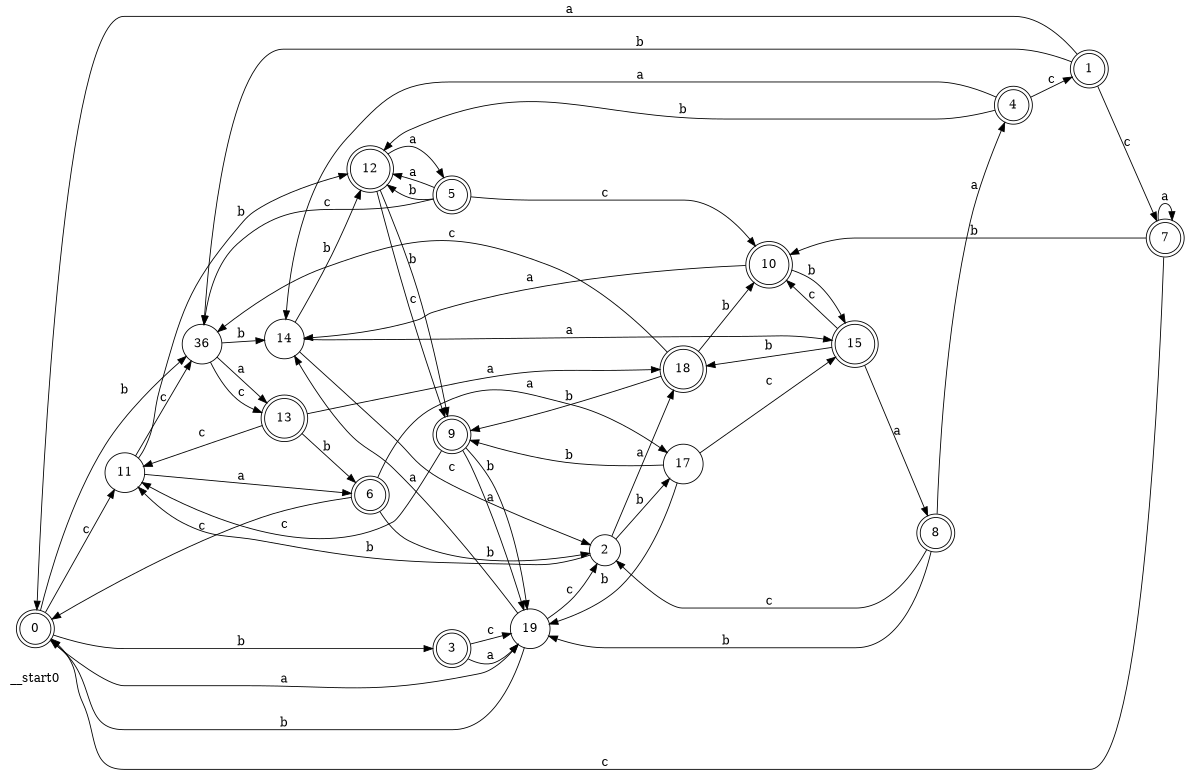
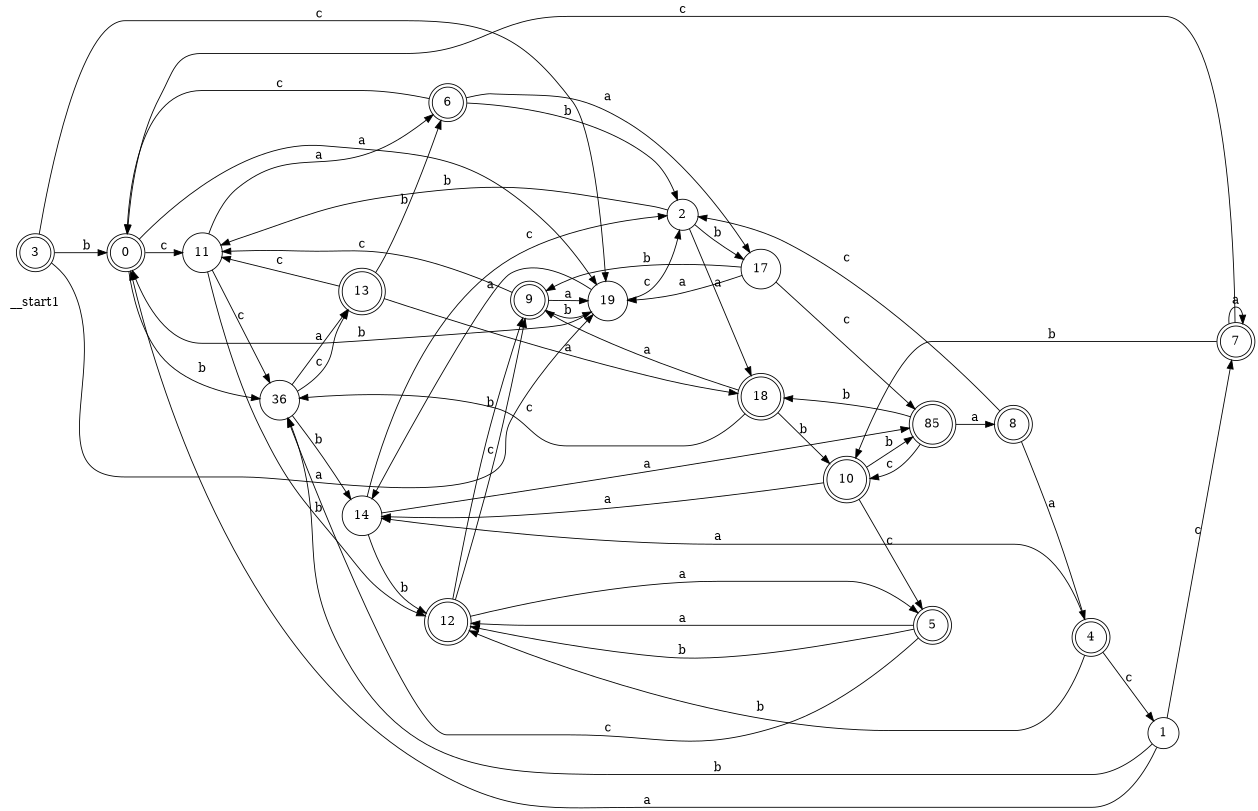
(1089, 69) -> (1164, 733)
(617, 200) -> (888, 550)
(855, 344) -> (933, 424)
(570, 397) -> (647, 351)
(605, 580) -> (683, 282)
(772, 648) -> none
(238, 649) -> (76, 253)
(35, 679) -> (35, 303)
